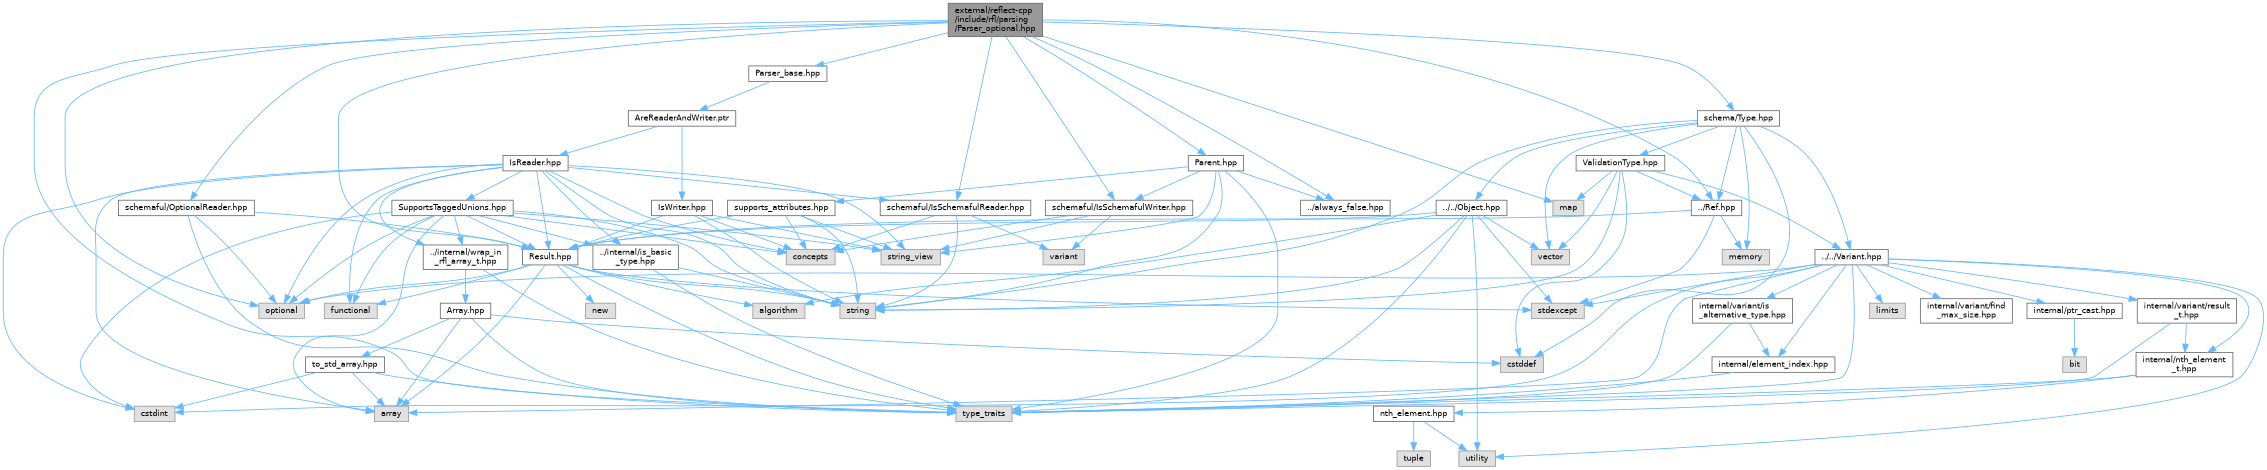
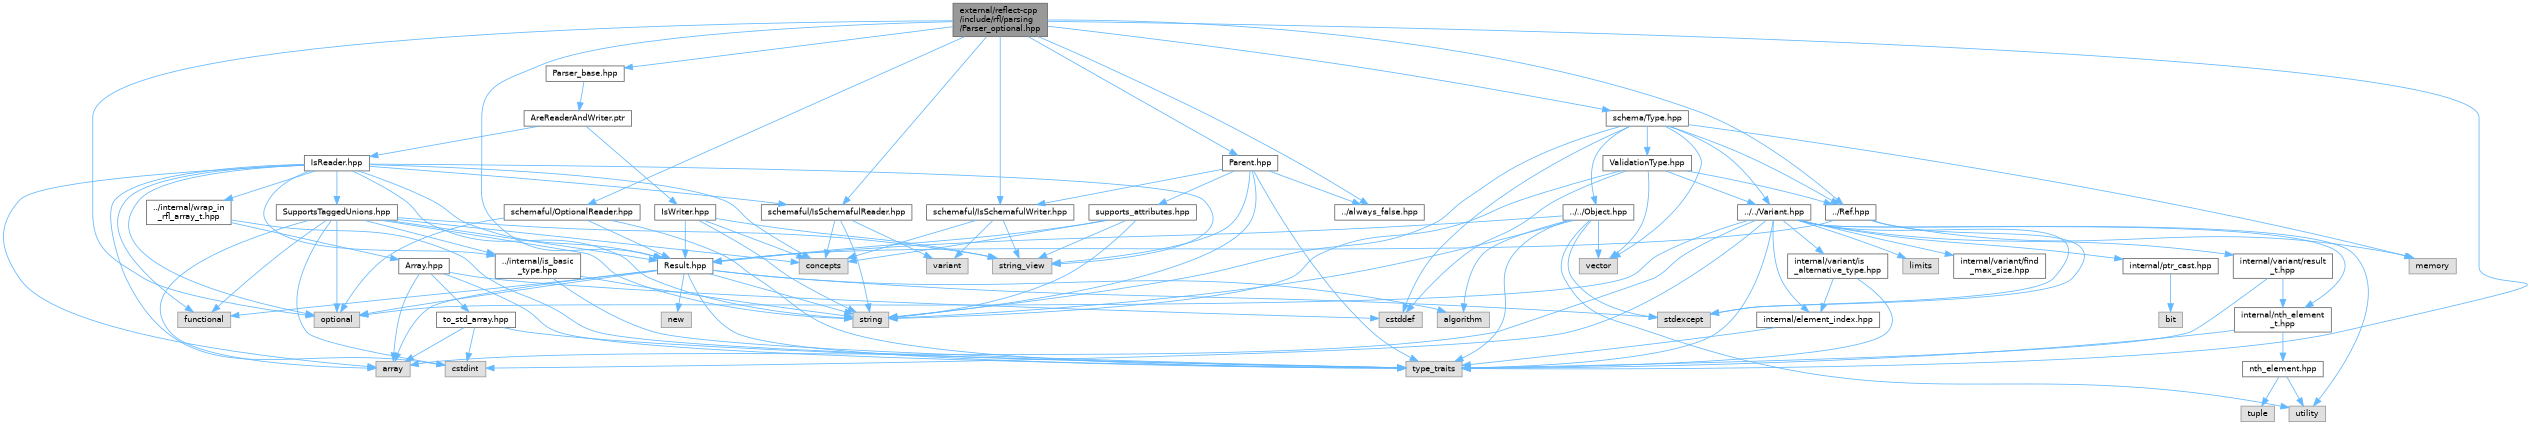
(1568, 208) -> none
(457, 226) -> none
